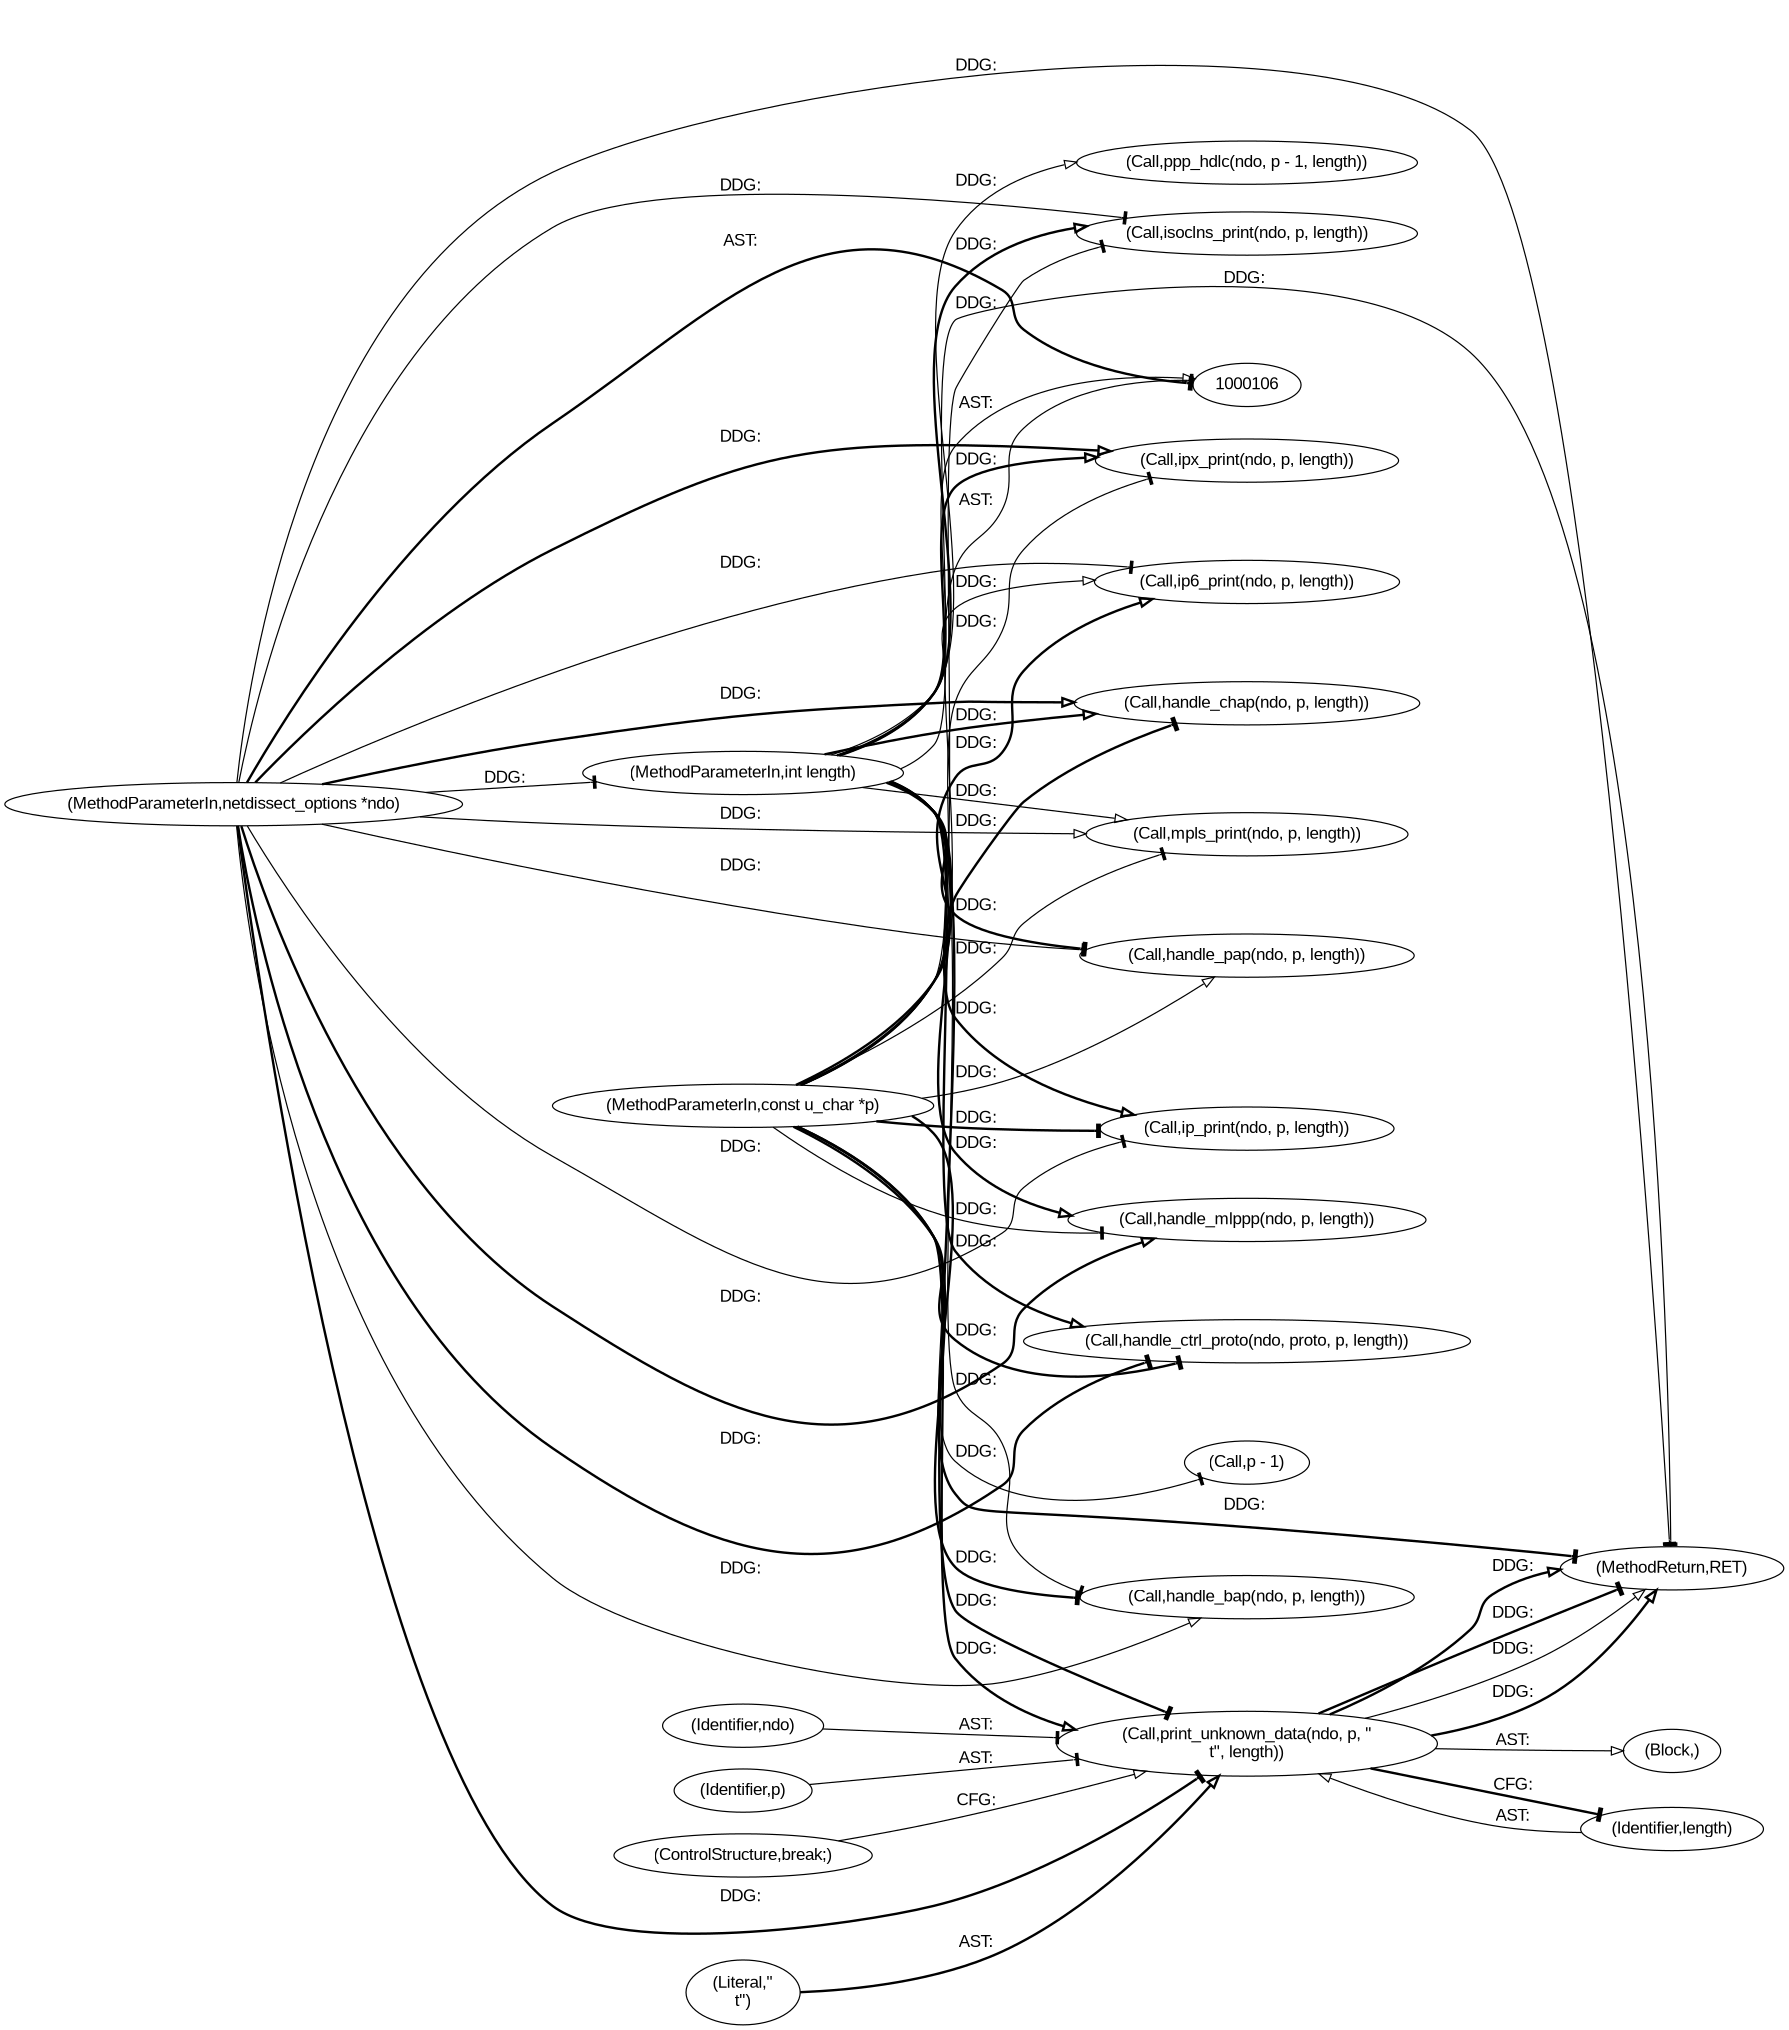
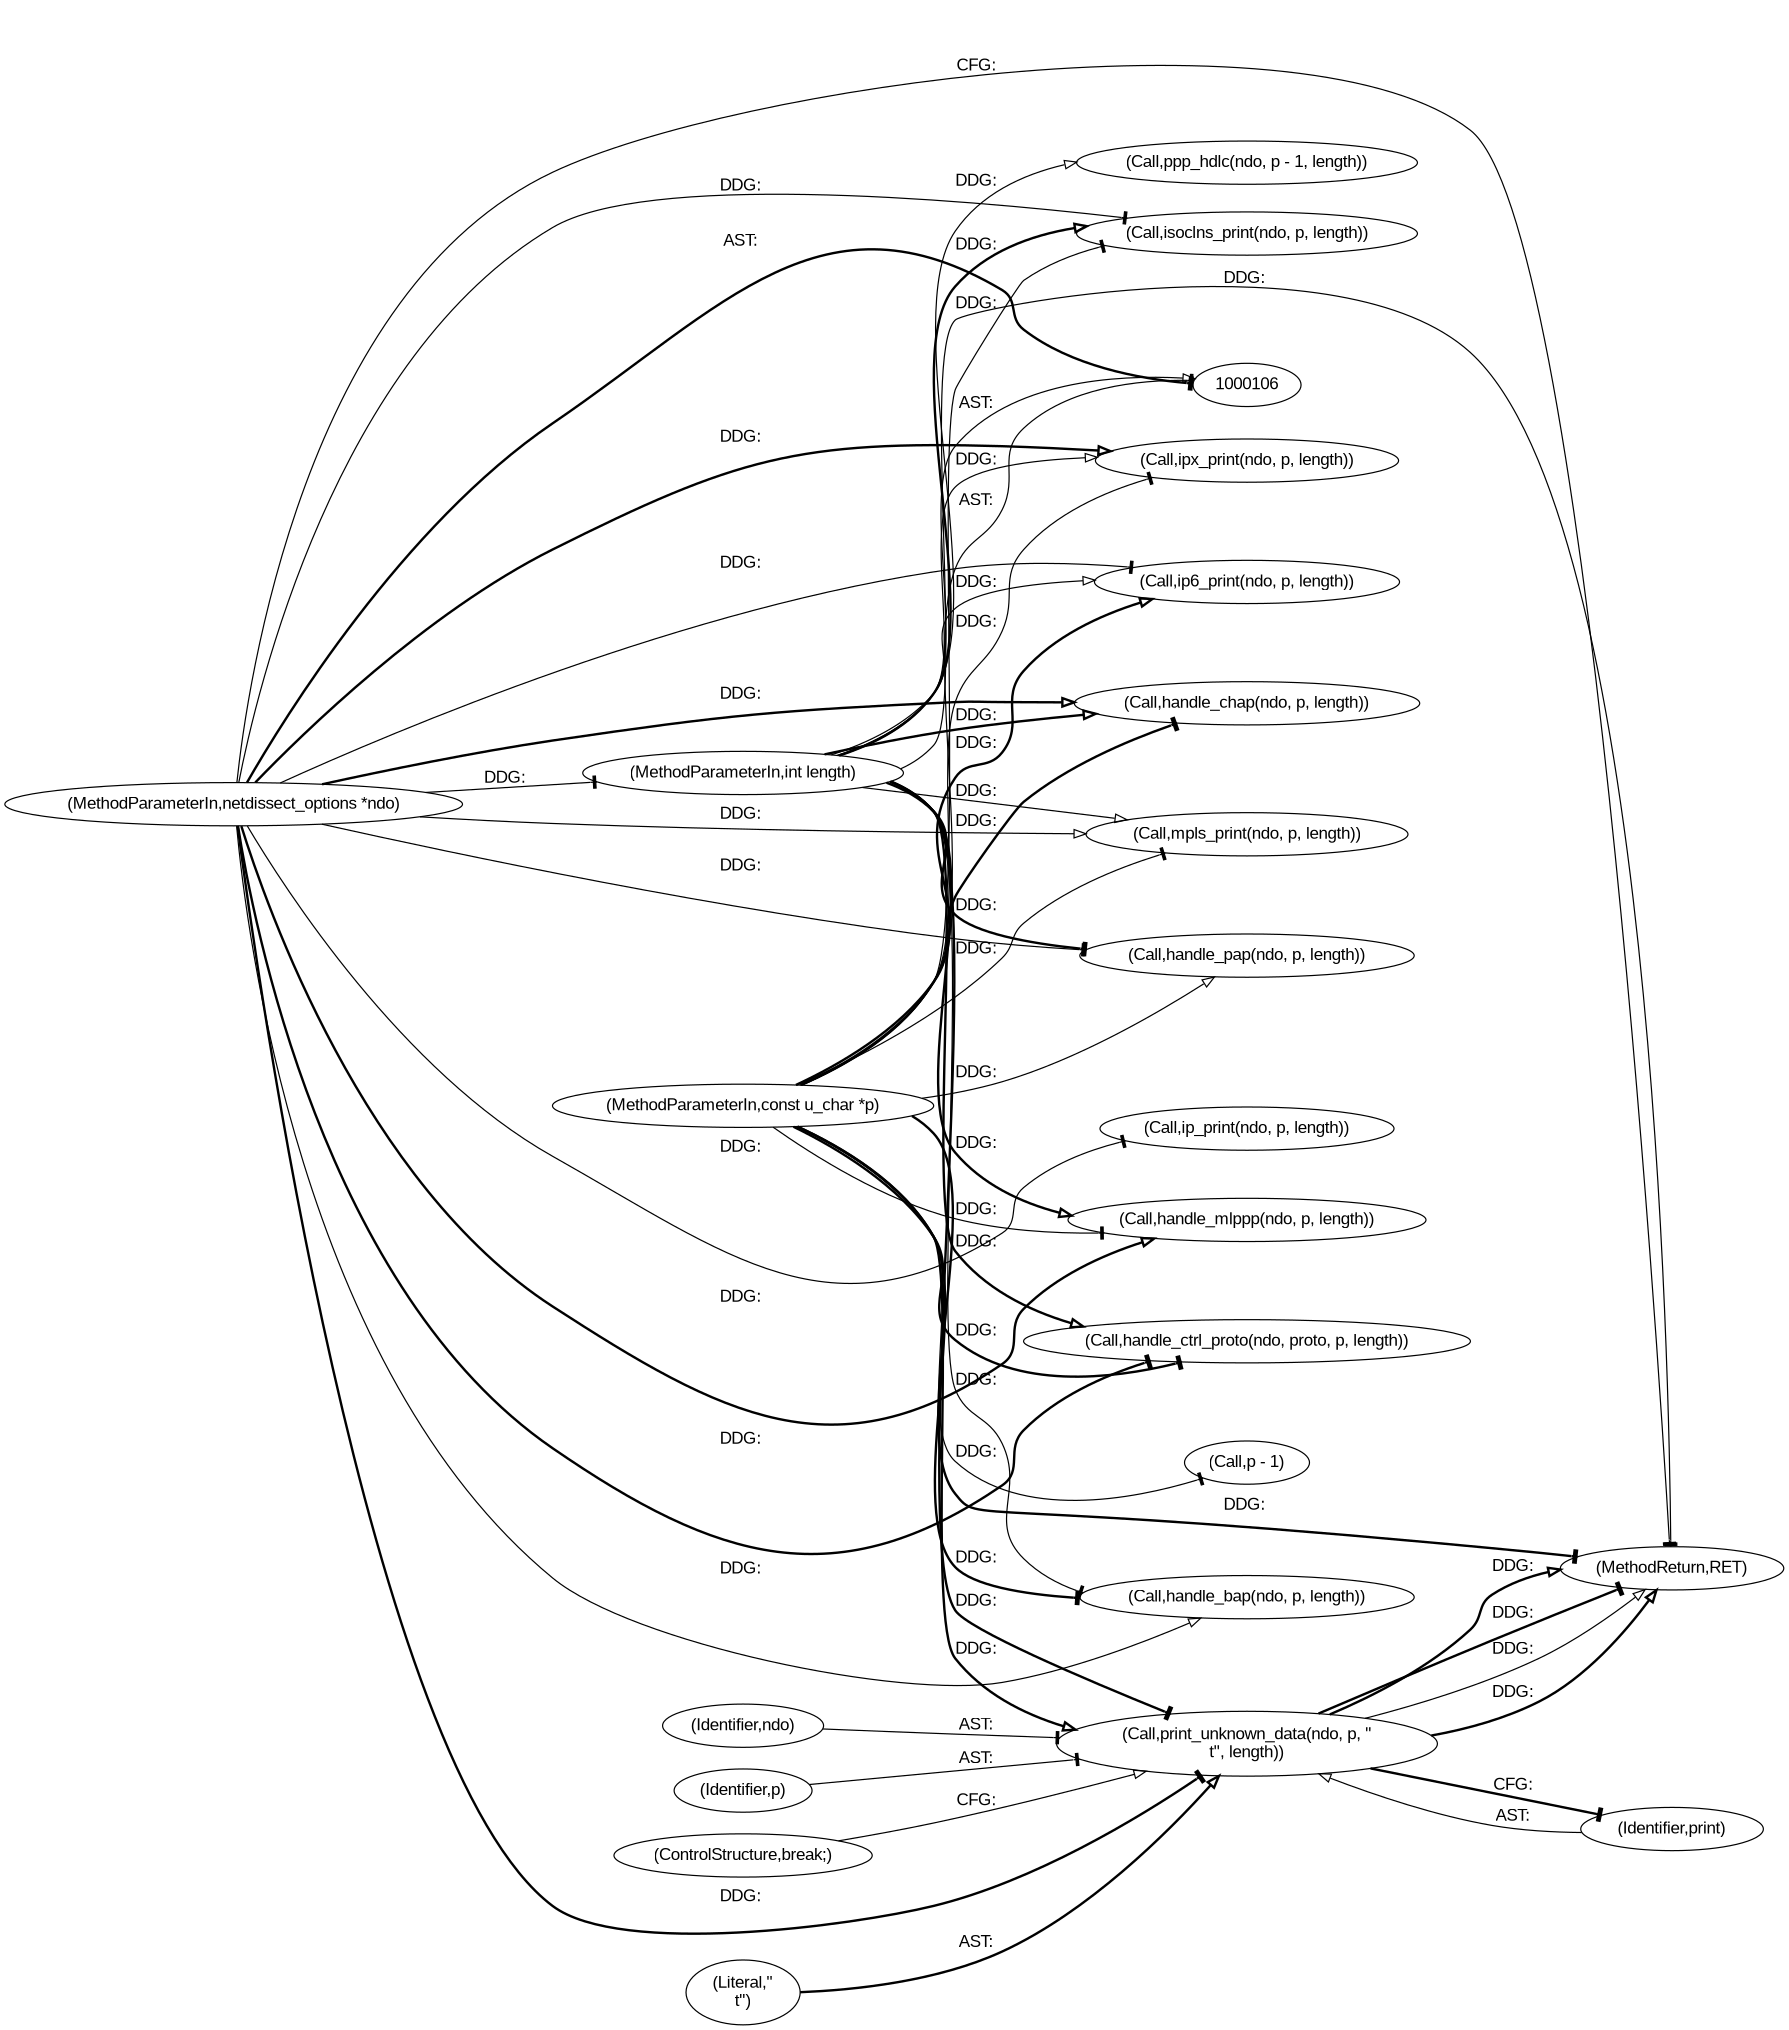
(979, 66) -> (979, 66)
(962, 482) -> (962, 482)
(963, 1026) -> none
(985, 1129) -> none
(1672, 1751) -> none
(1672, 1829) -> (1672, 1829)
